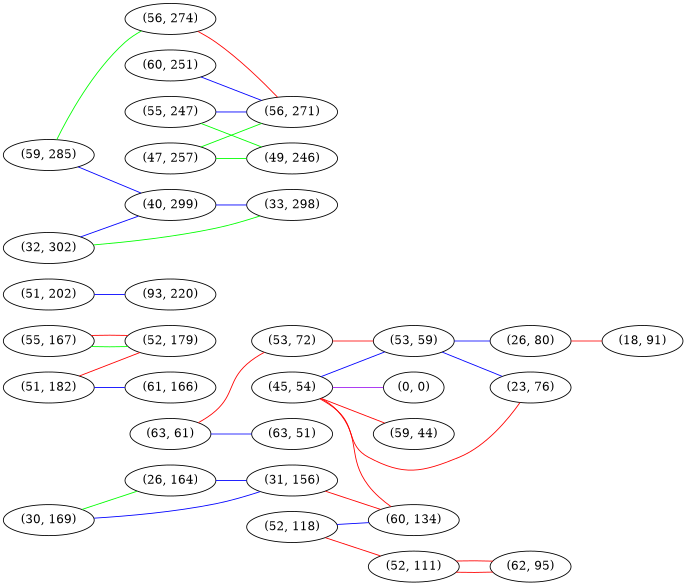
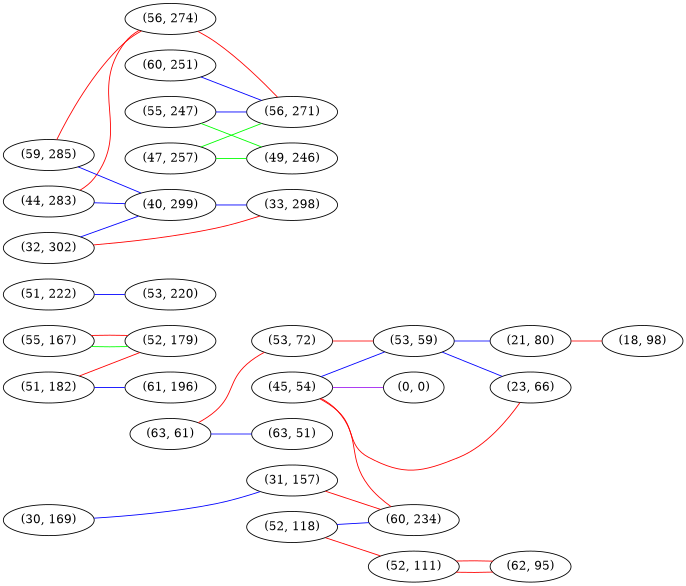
(92, 80) -> (92, 80)
none -> (49, 202)
(178, 235) -> (178, 235)
(49, 294) -> (49, 294)
(170, 294) -> (170, 294)
(531, 341) -> (531, 341)
(643, 341) -> (643, 341)
(170, 388) -> (170, 388)
(531, 388) -> (531, 388)
(414, 434) -> none
(170, 480) -> none
(292, 480) -> (292, 480)
(414, 520) -> (414, 520)
